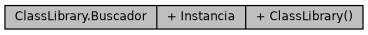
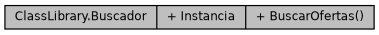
(304, 17) -> (310, 17)
